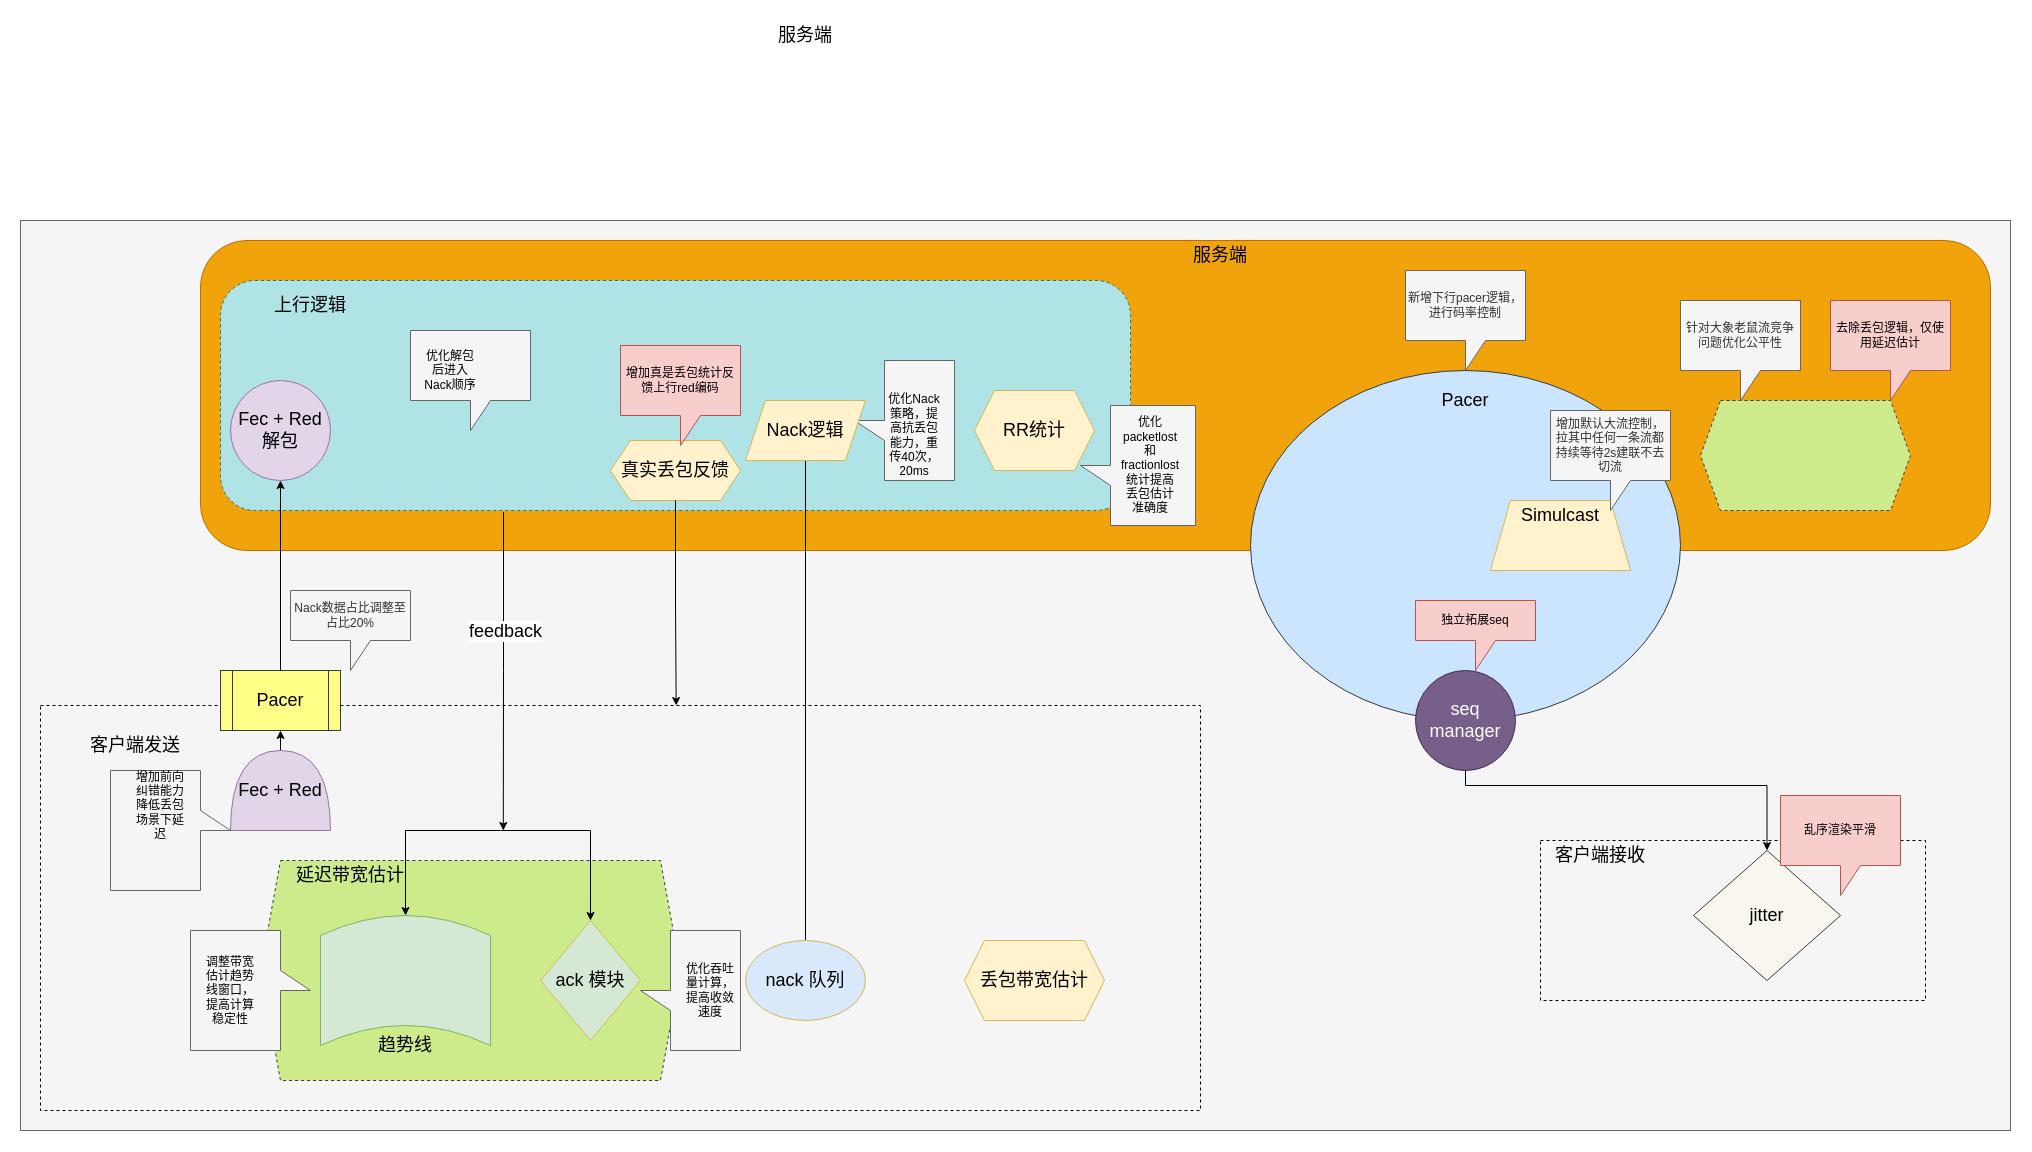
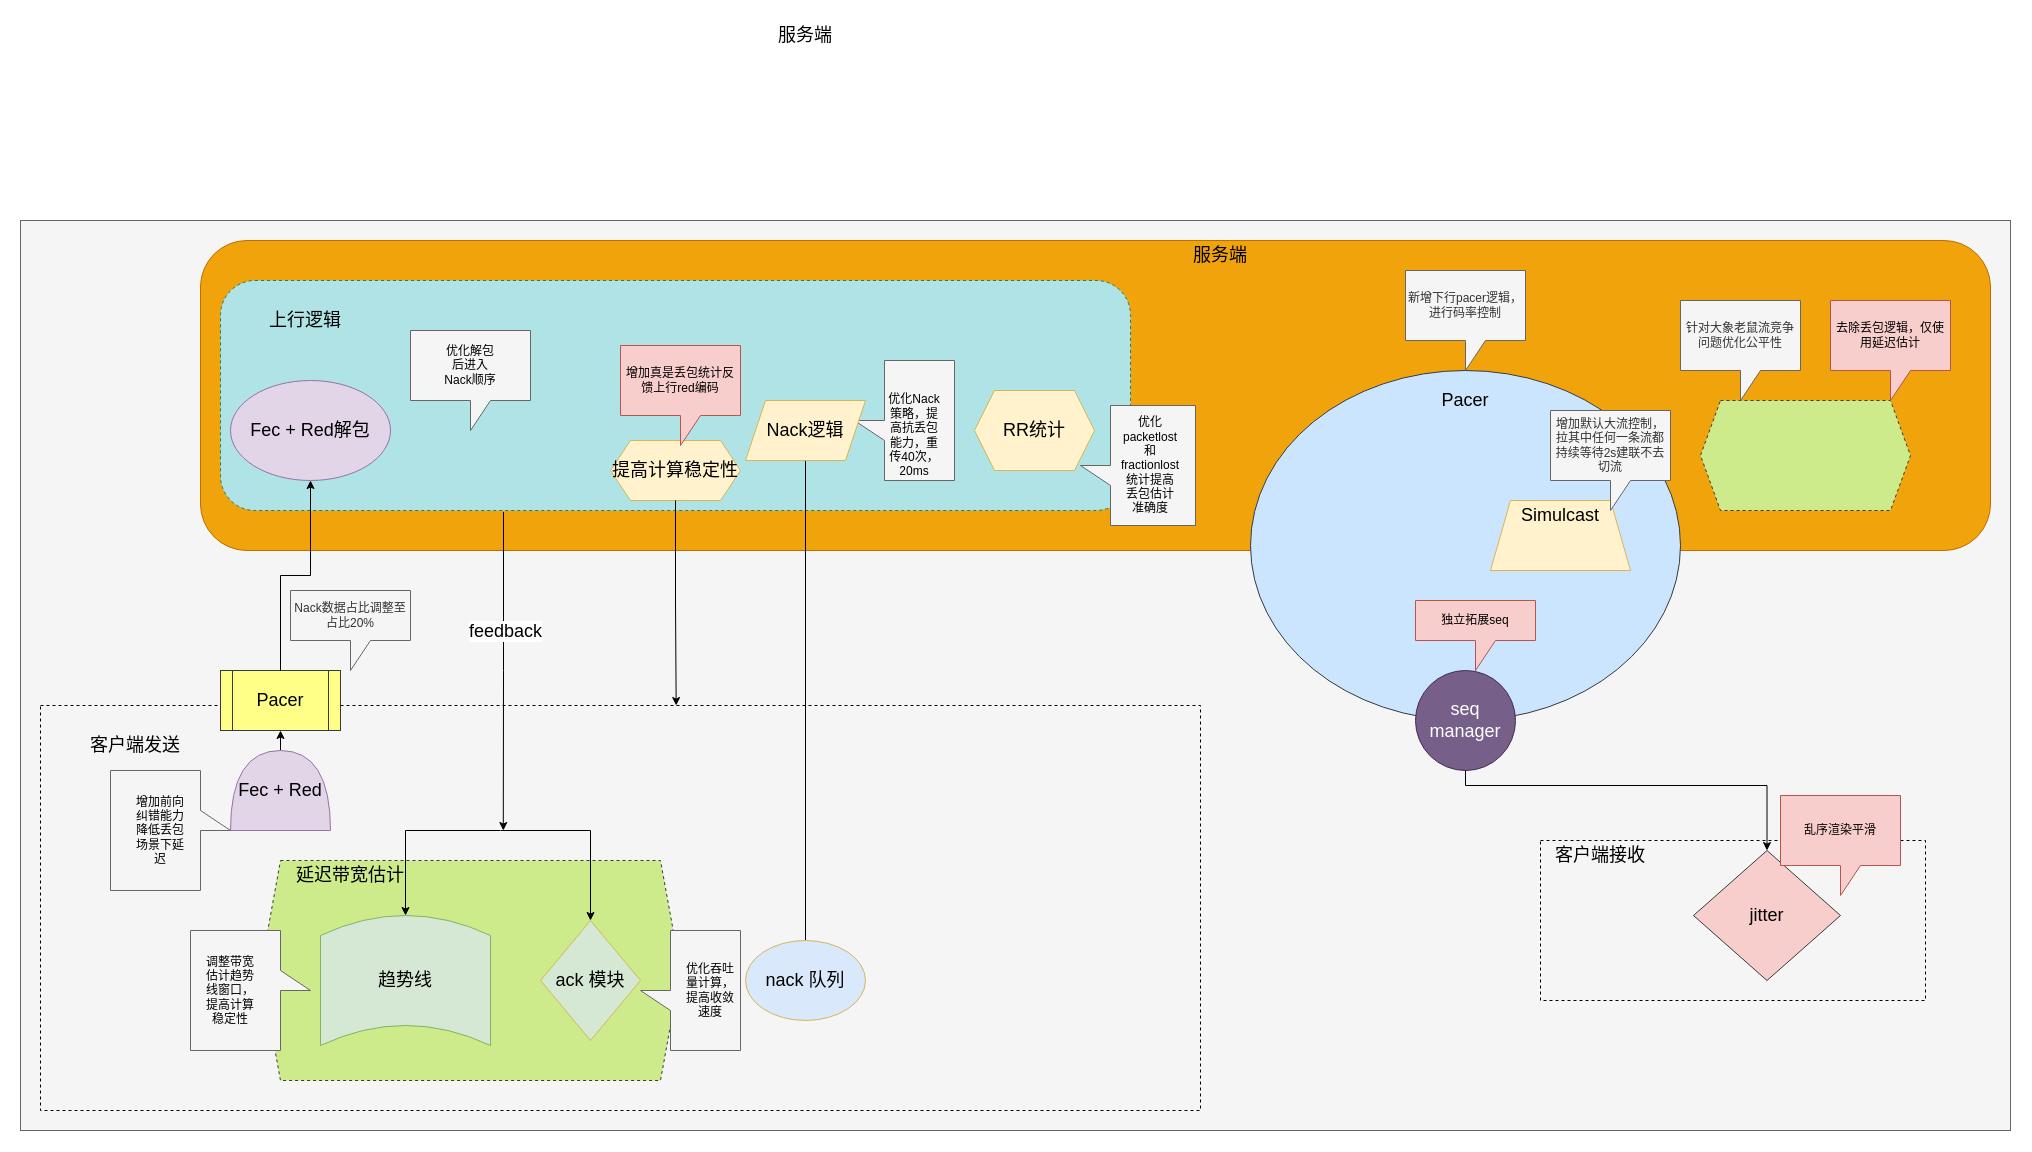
(311, 306) -> (306, 321)
(451, 371) -> (471, 366)
(281, 431) -> (311, 431)
(676, 471) -> (676, 471)
(161, 806) -> (161, 831)
(1767, 916) -> (1767, 916)
(1035, 981) -> none
(406, 1046) -> (406, 981)
